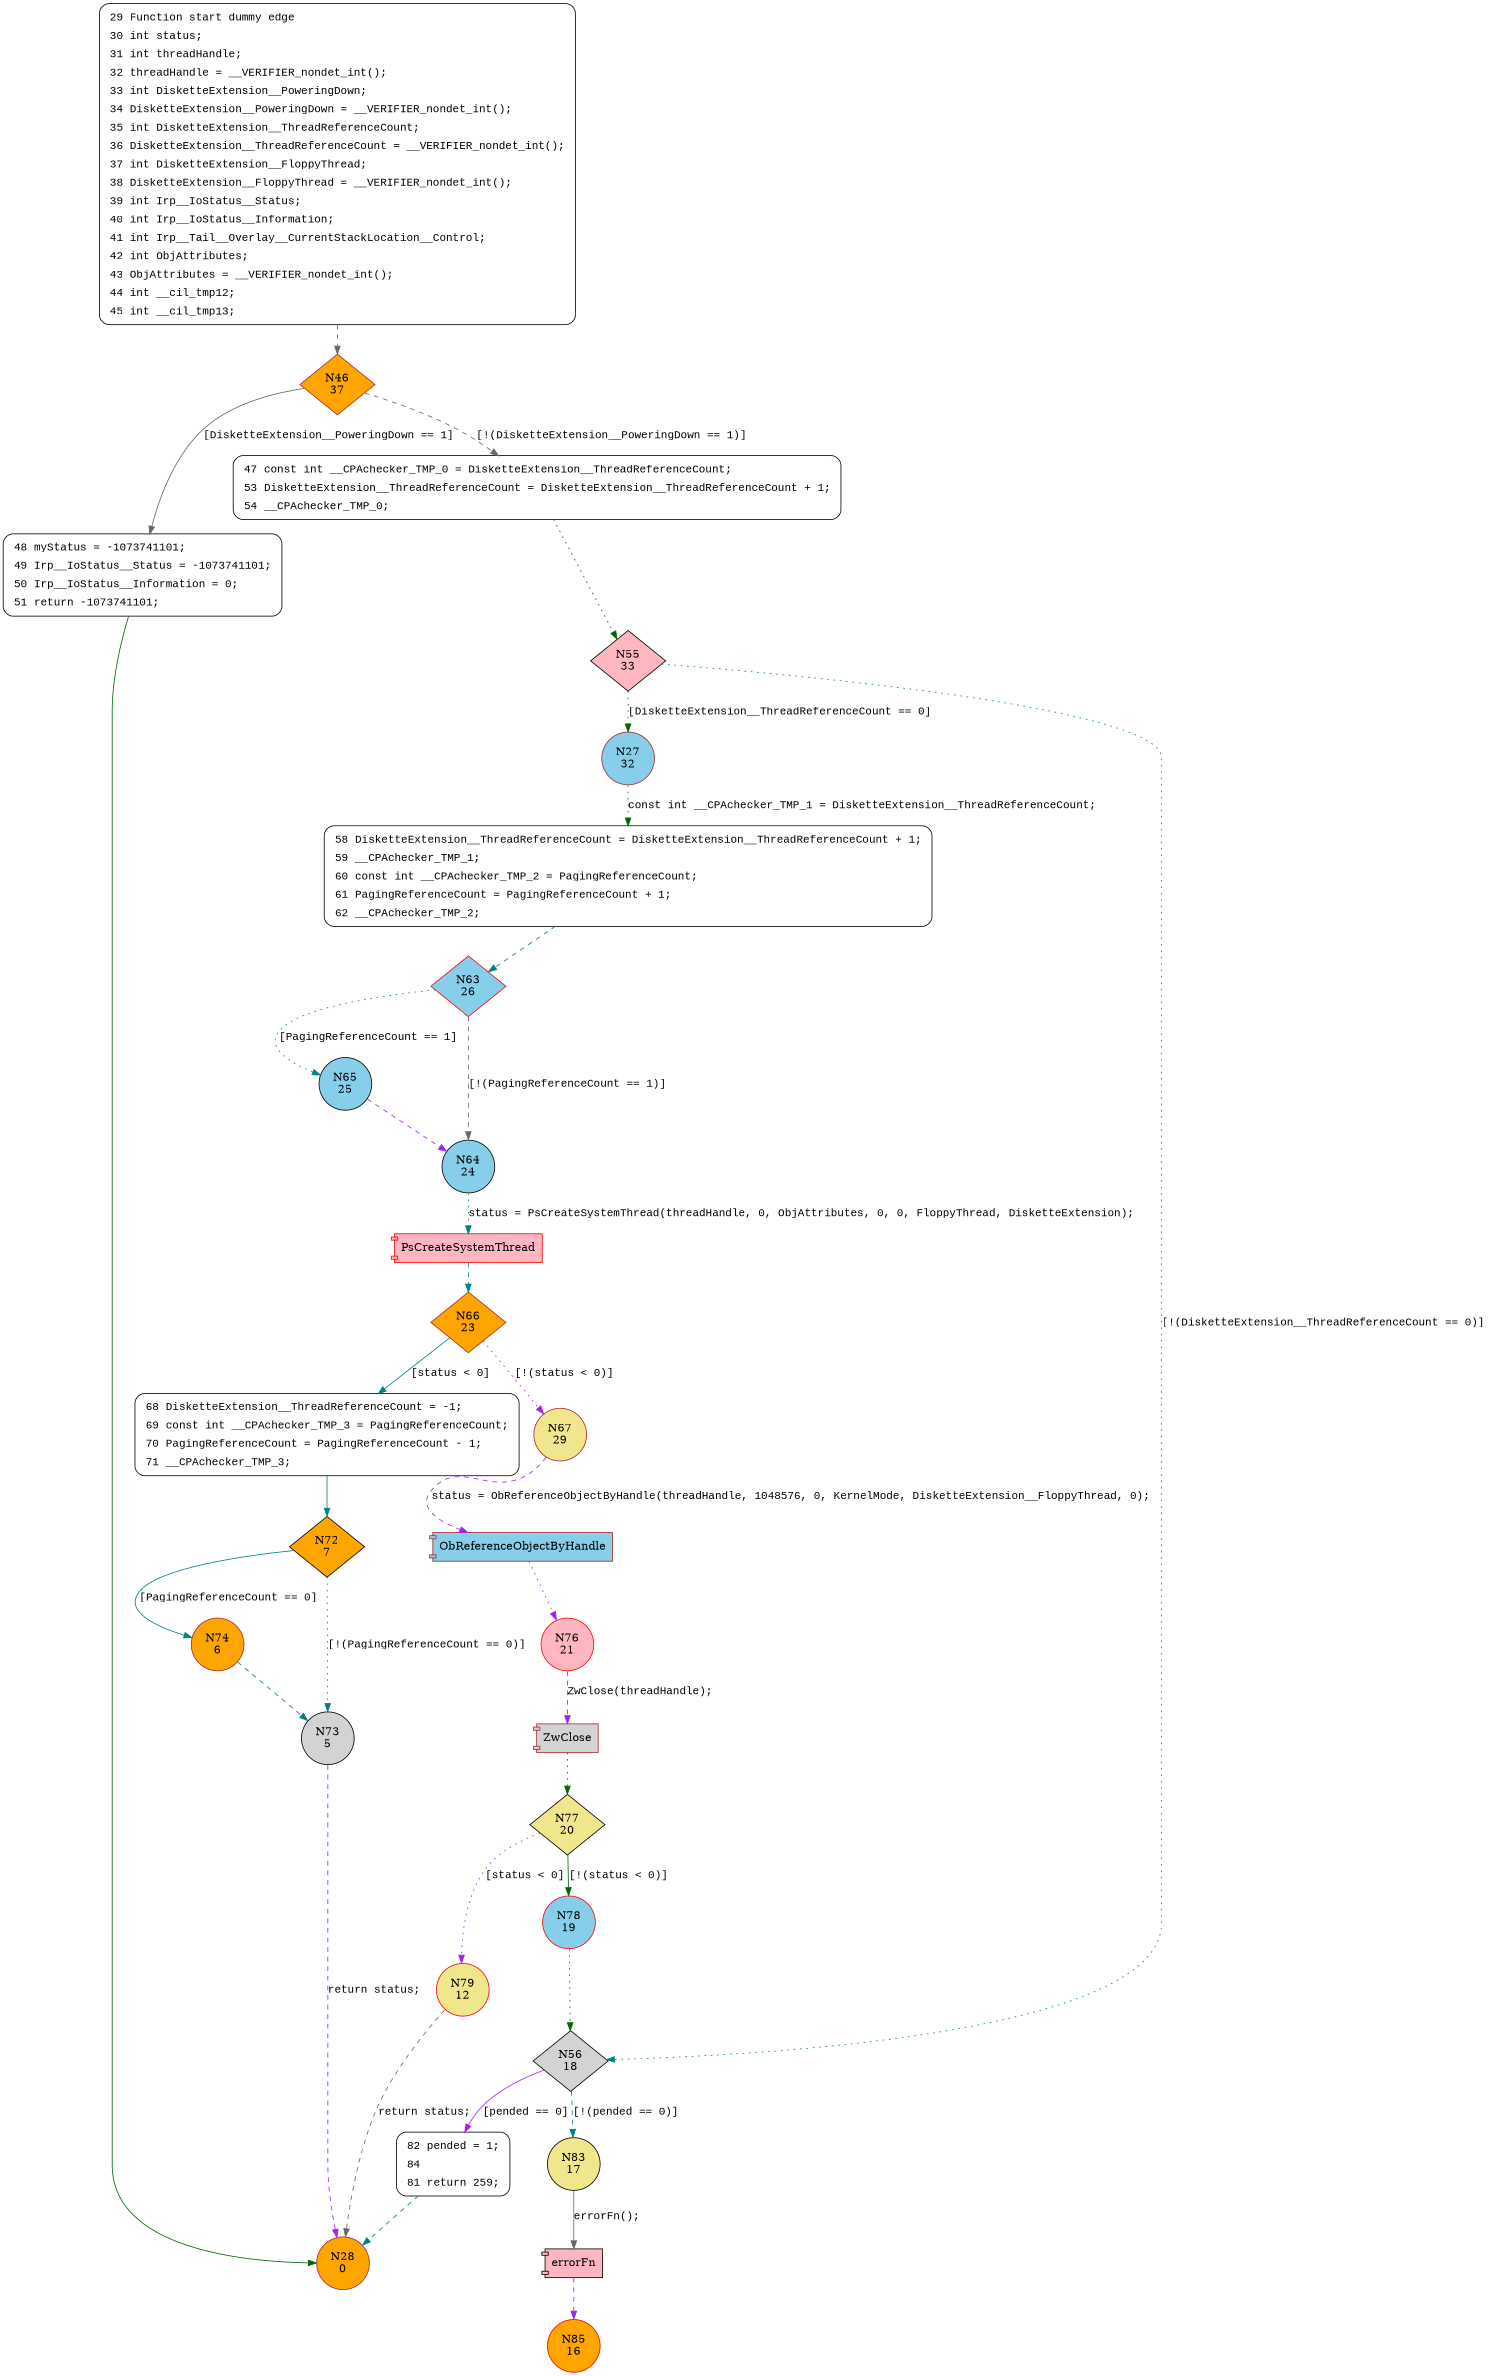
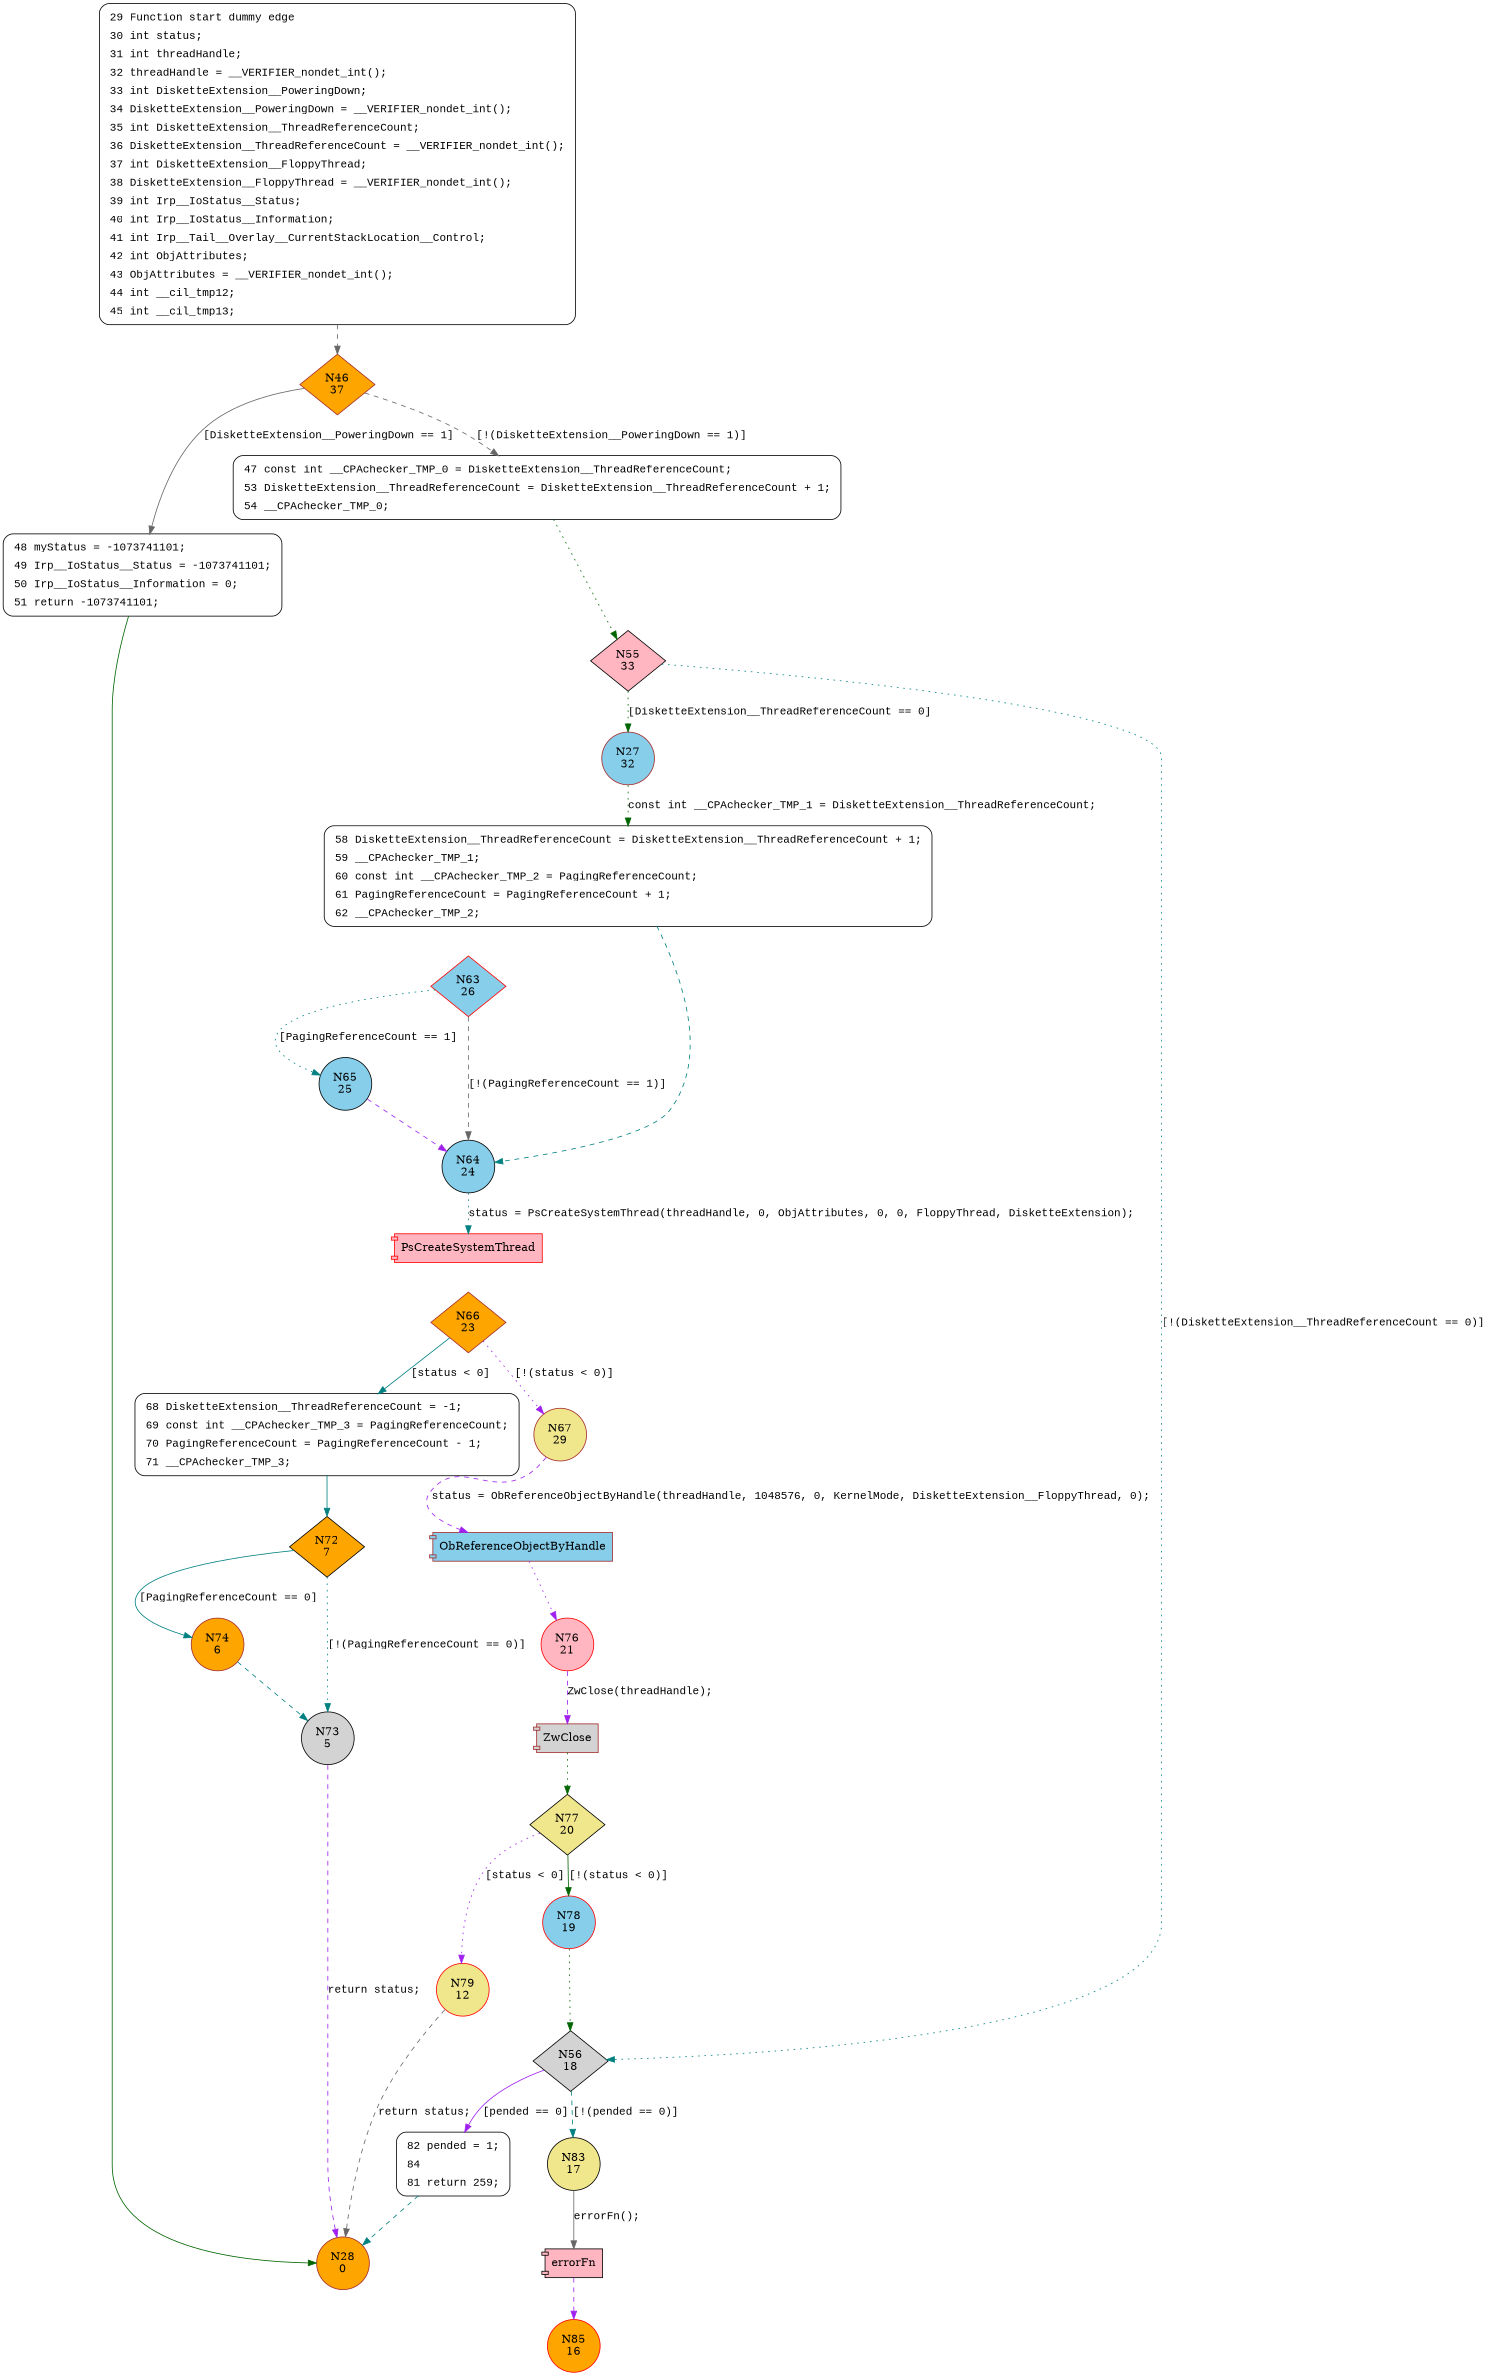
(526, 947) -> (674, 1103)
(468, 1273) -> none
